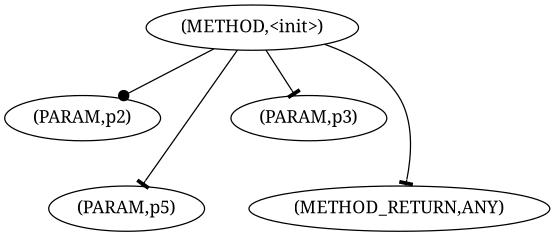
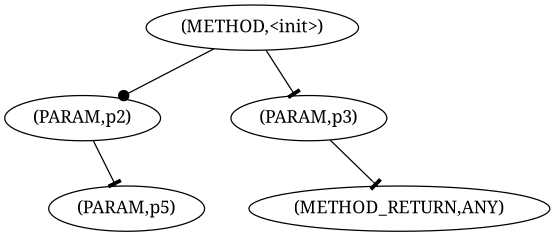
(397, 93) -> (351, 161)
(191, 115) -> (103, 160)
